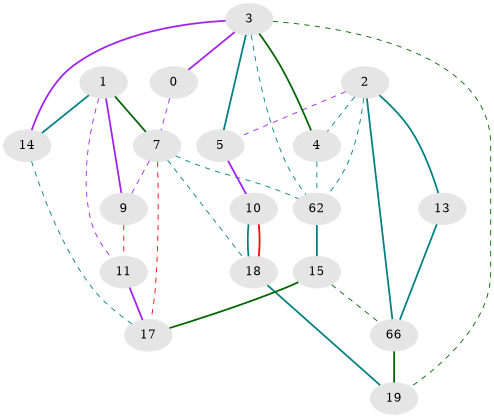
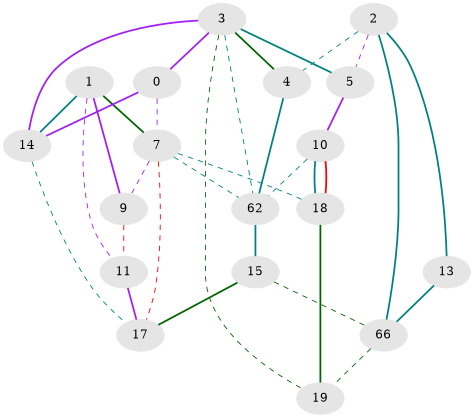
none -> (92, 114)
(353, 149) -> (288, 177)
(317, 177) -> (271, 146)
(324, 335) -> (320, 296)
(394, 367) -> (352, 367)
